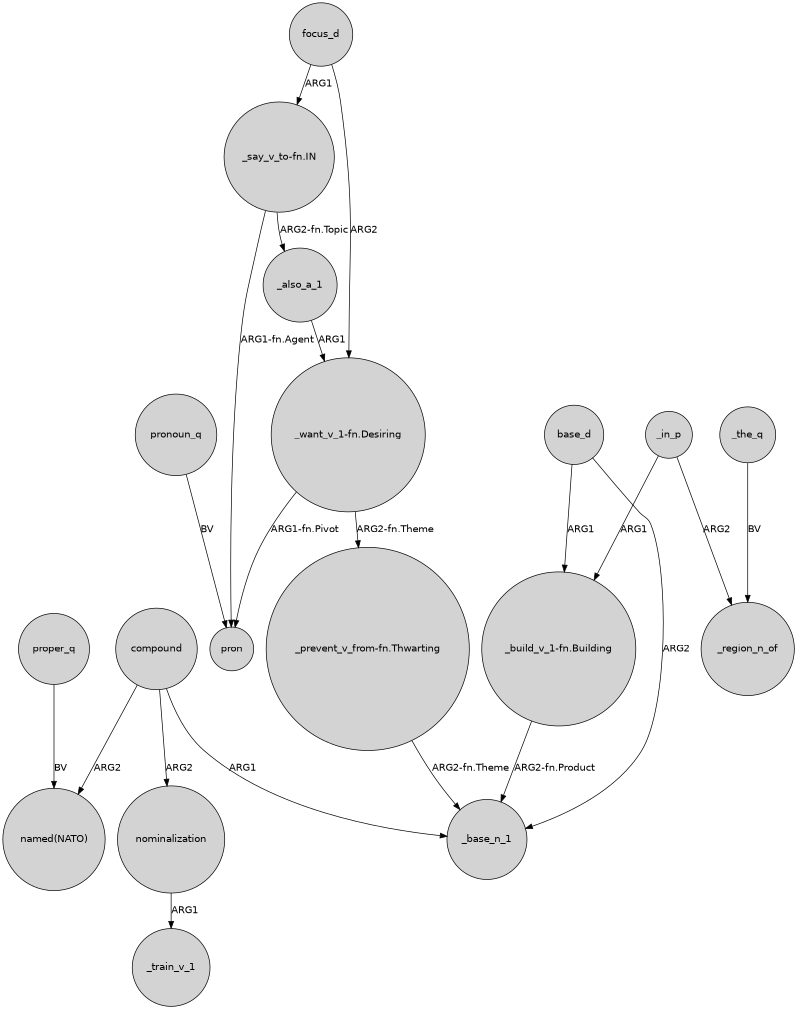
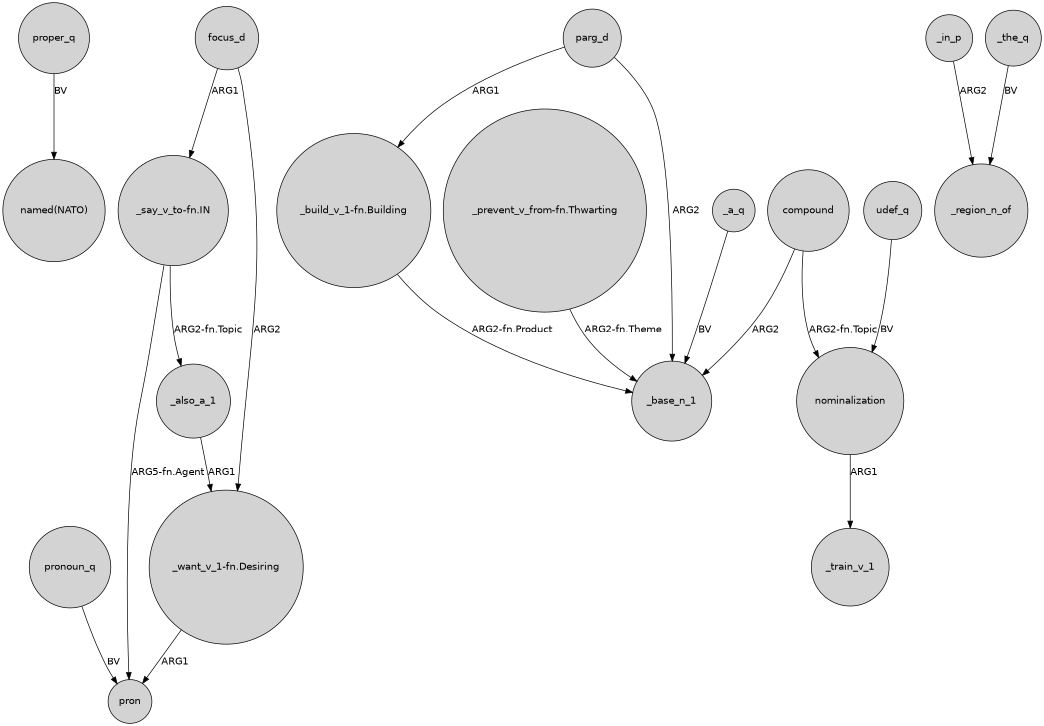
none -> (734, 211)
none -> (893, 211)
(277, 340) -> (168, 472)
(574, 435) -> (592, 38)
(628, 515) -> none
(357, 526) -> none
(305, 530) -> (175, 662)
(109, 737) -> none
(179, 768) -> (843, 330)
(243, 768) -> (766, 330)
